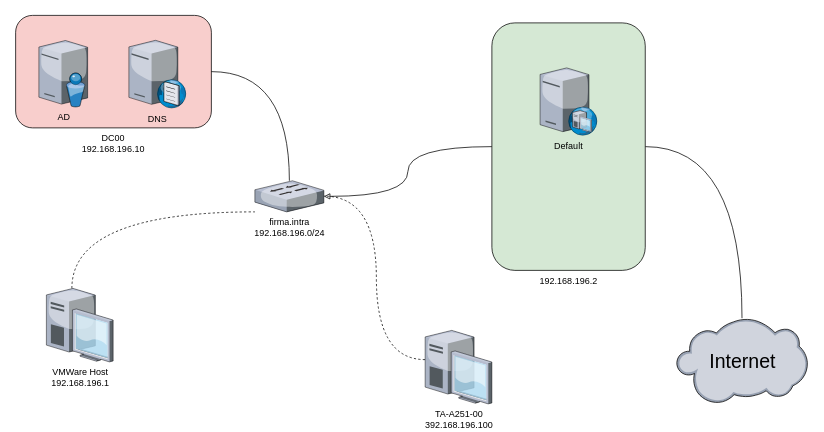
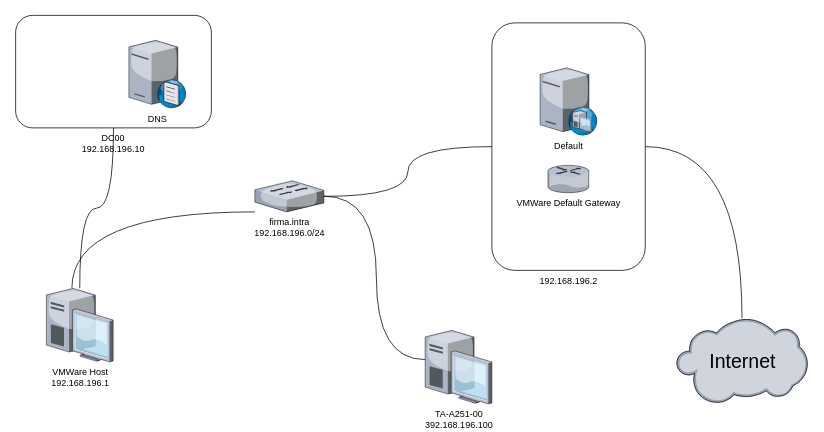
(113, 72) -> (113, 72)
(63, 74) -> none
(274, 106) -> (96, 208)
(568, 147) -> (568, 147)
none -> (568, 179)
(339, 196) -> (340, 196)
(140, 223) -> (140, 223)
(376, 282) -> (376, 282)
